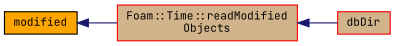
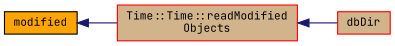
(207, 23) -> (207, 23)
